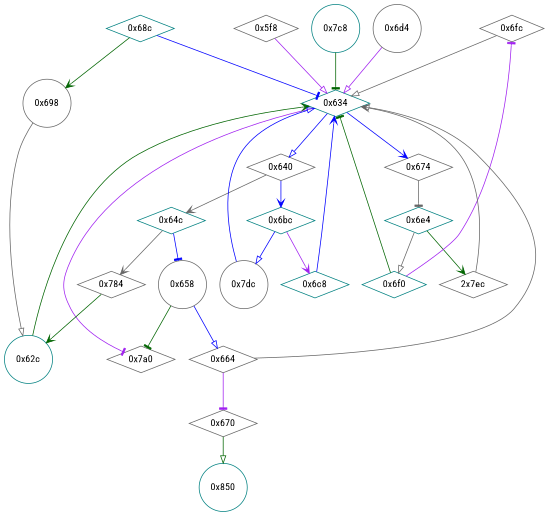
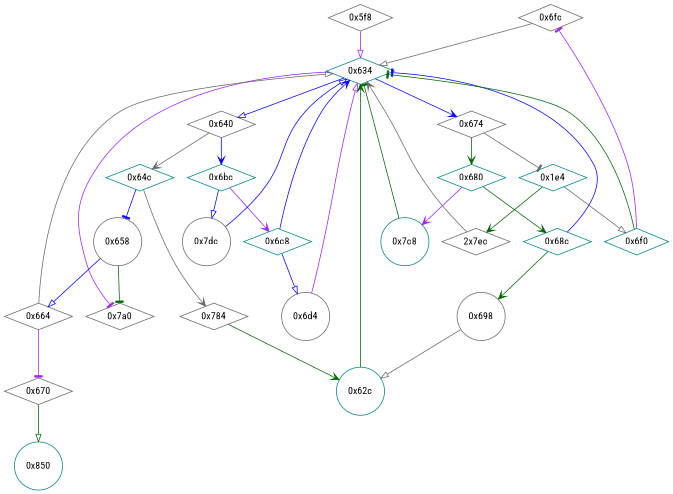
none -> (472, 178)
(419, 221) -> (553, 178)
none -> (288, 270)
